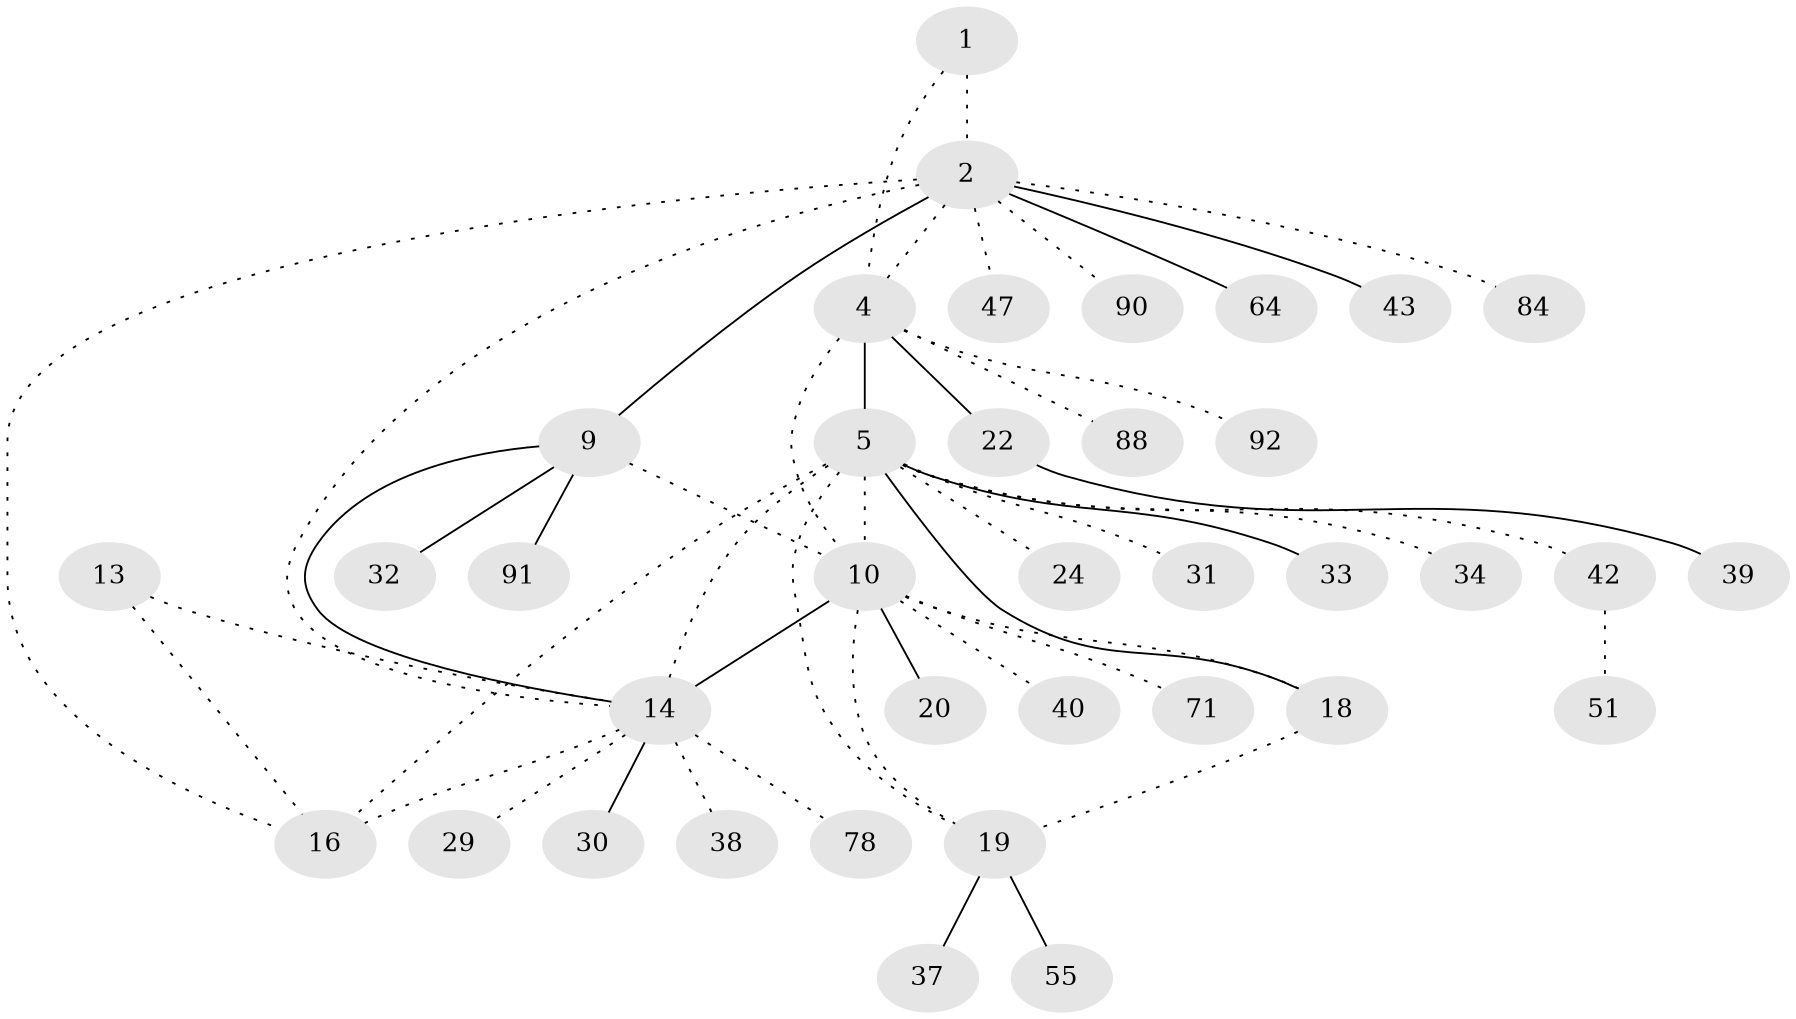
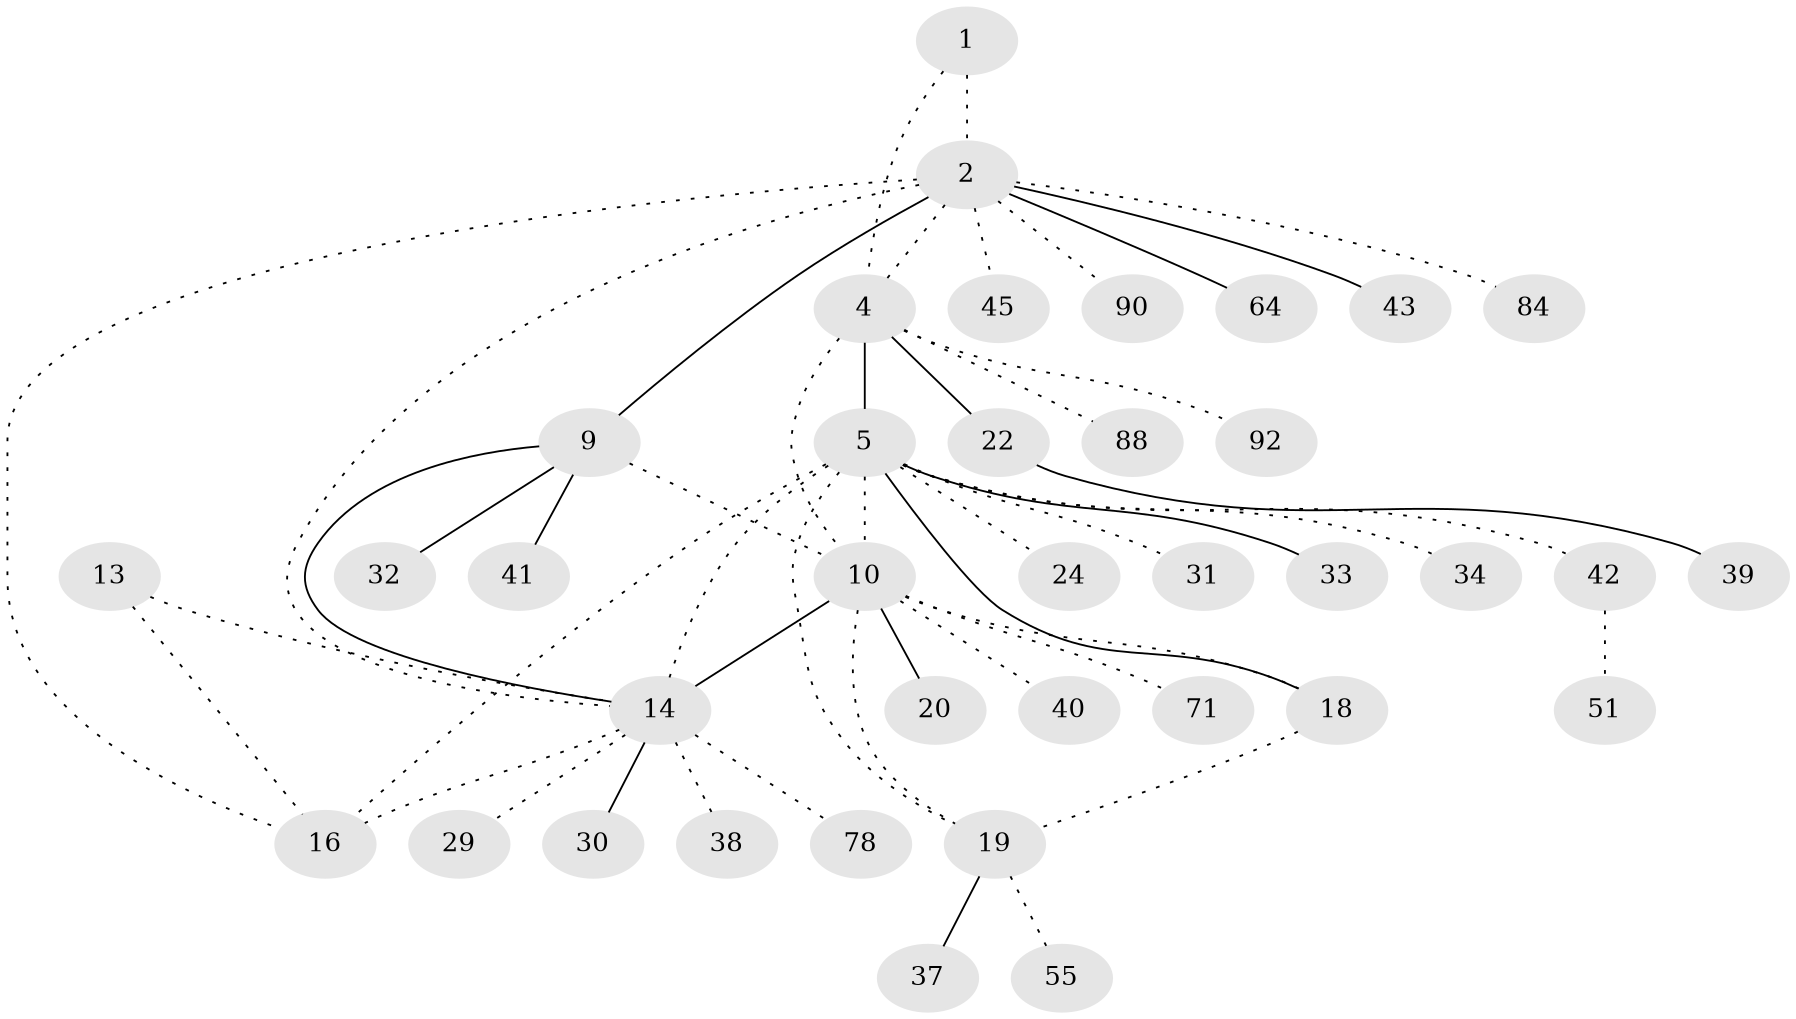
(999, 309) -> (999, 309)
(519, 577) -> (519, 577)
(1028, 911) -> (1028, 911)
